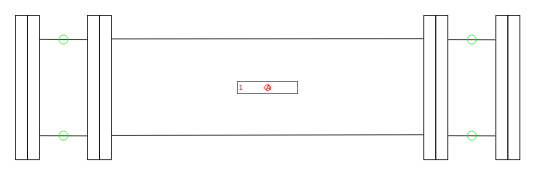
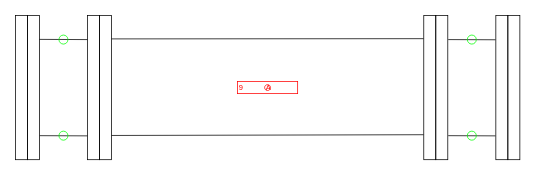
(261, 87) -> (261, 87)
